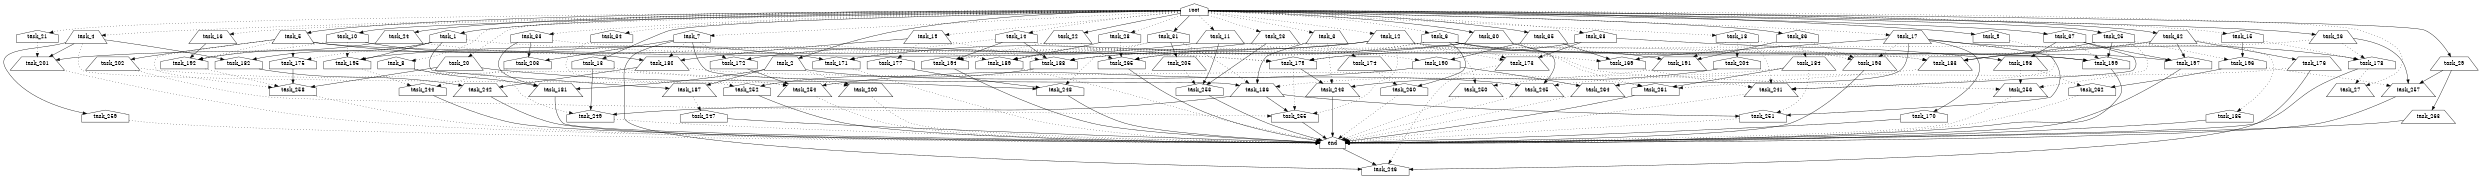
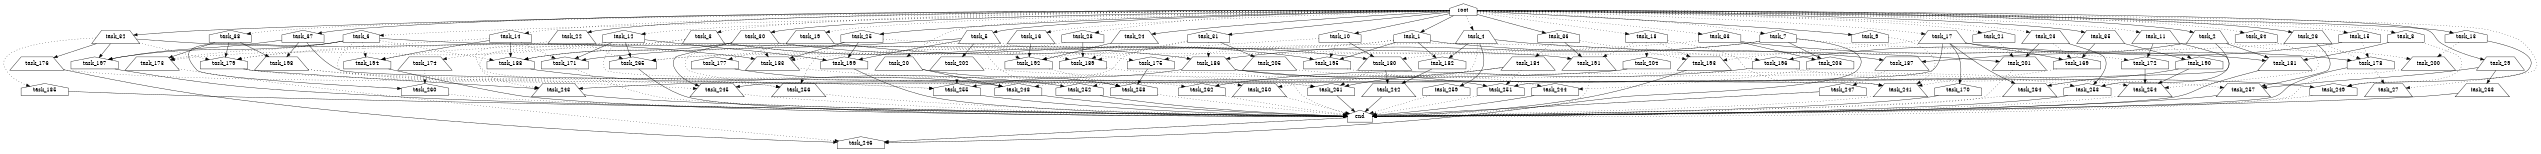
(1391, 37) -> (624, 37)
(2087, 51) -> none
(1466, 79) -> (1494, 111)
